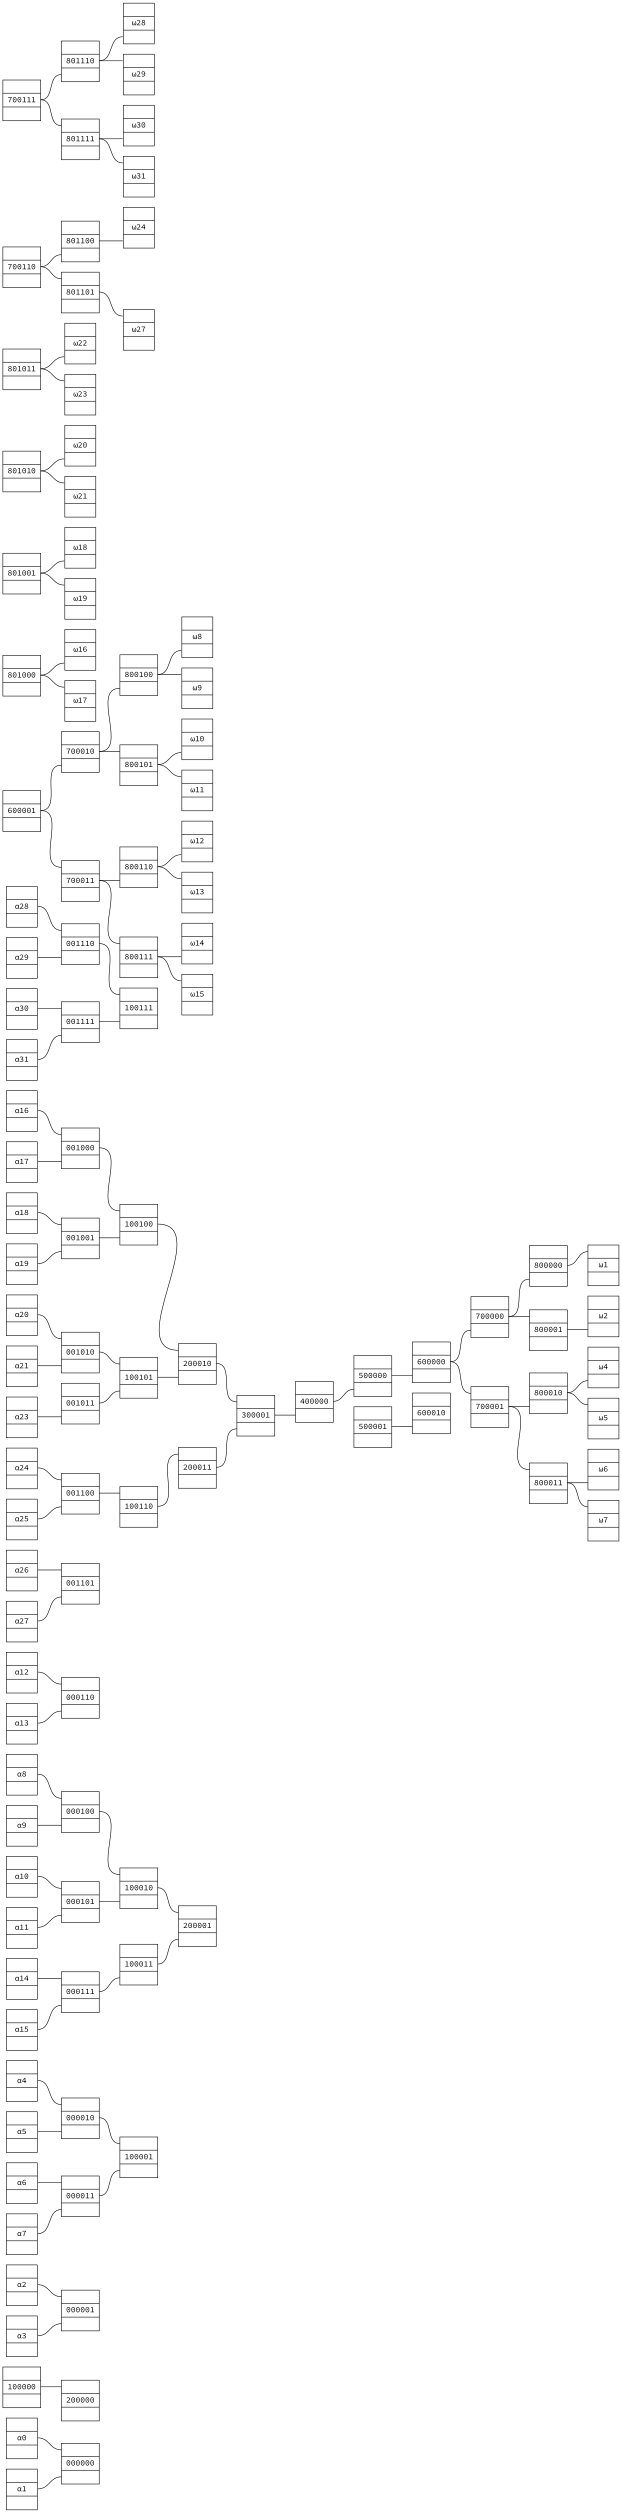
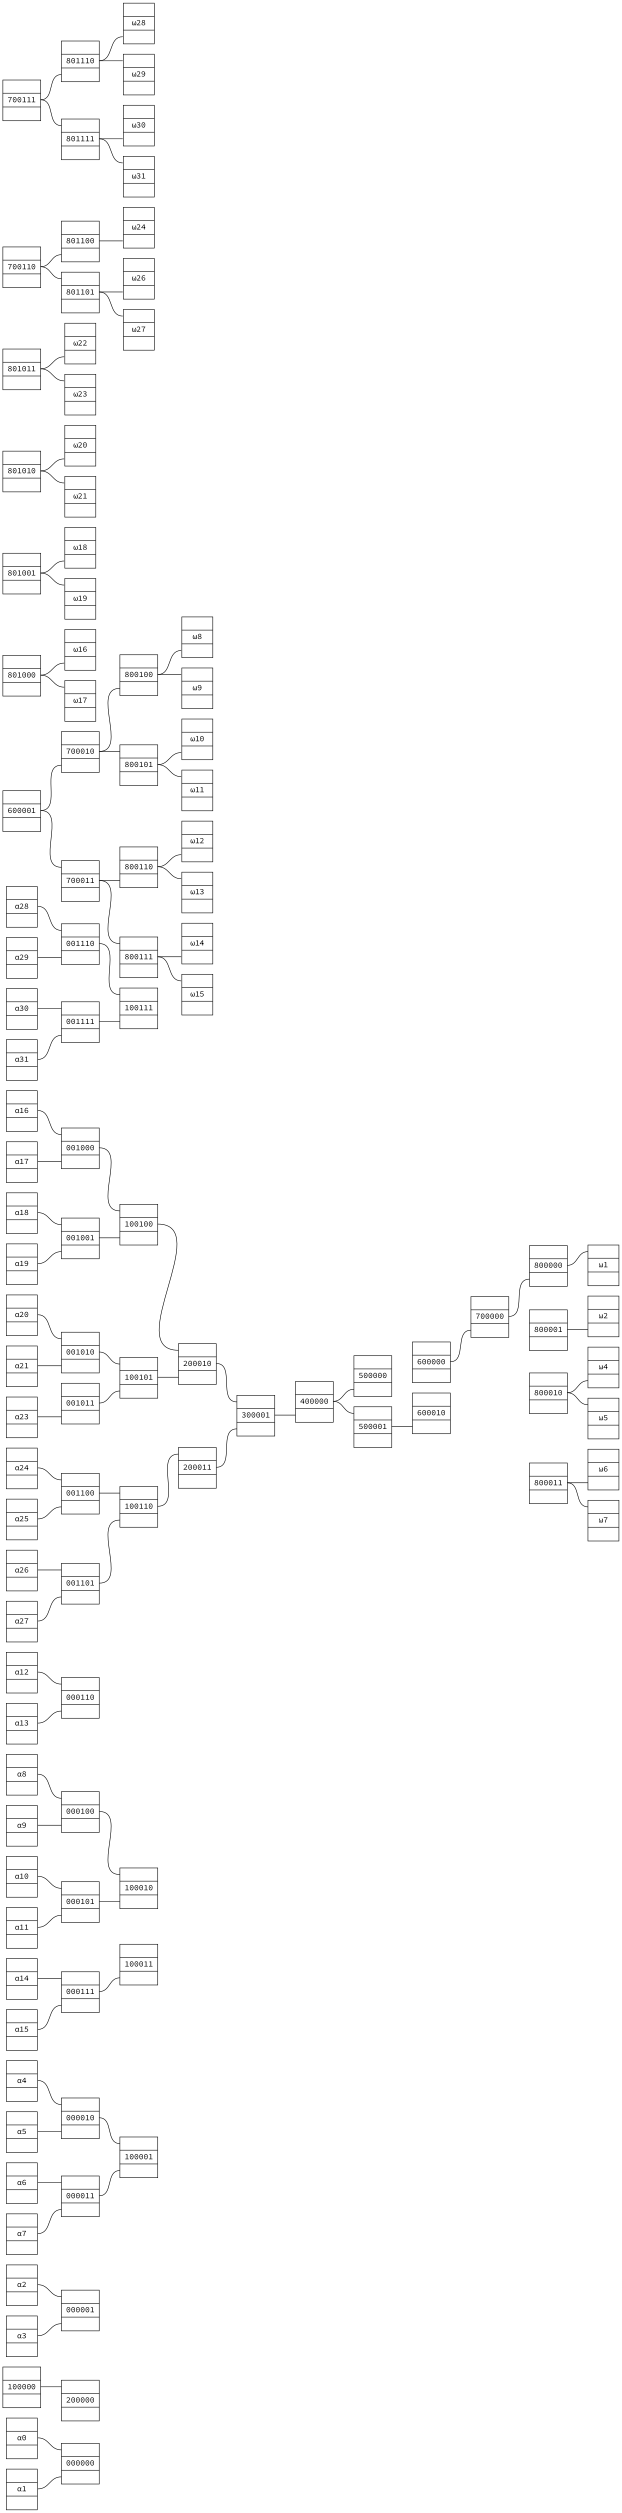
none -> (139, 279)
(519, 1316) -> none
(402, 1376) -> none
none -> (344, 1407)
(490, 1407) -> none
none -> (110, 1552)
(197, 1926) -> none
